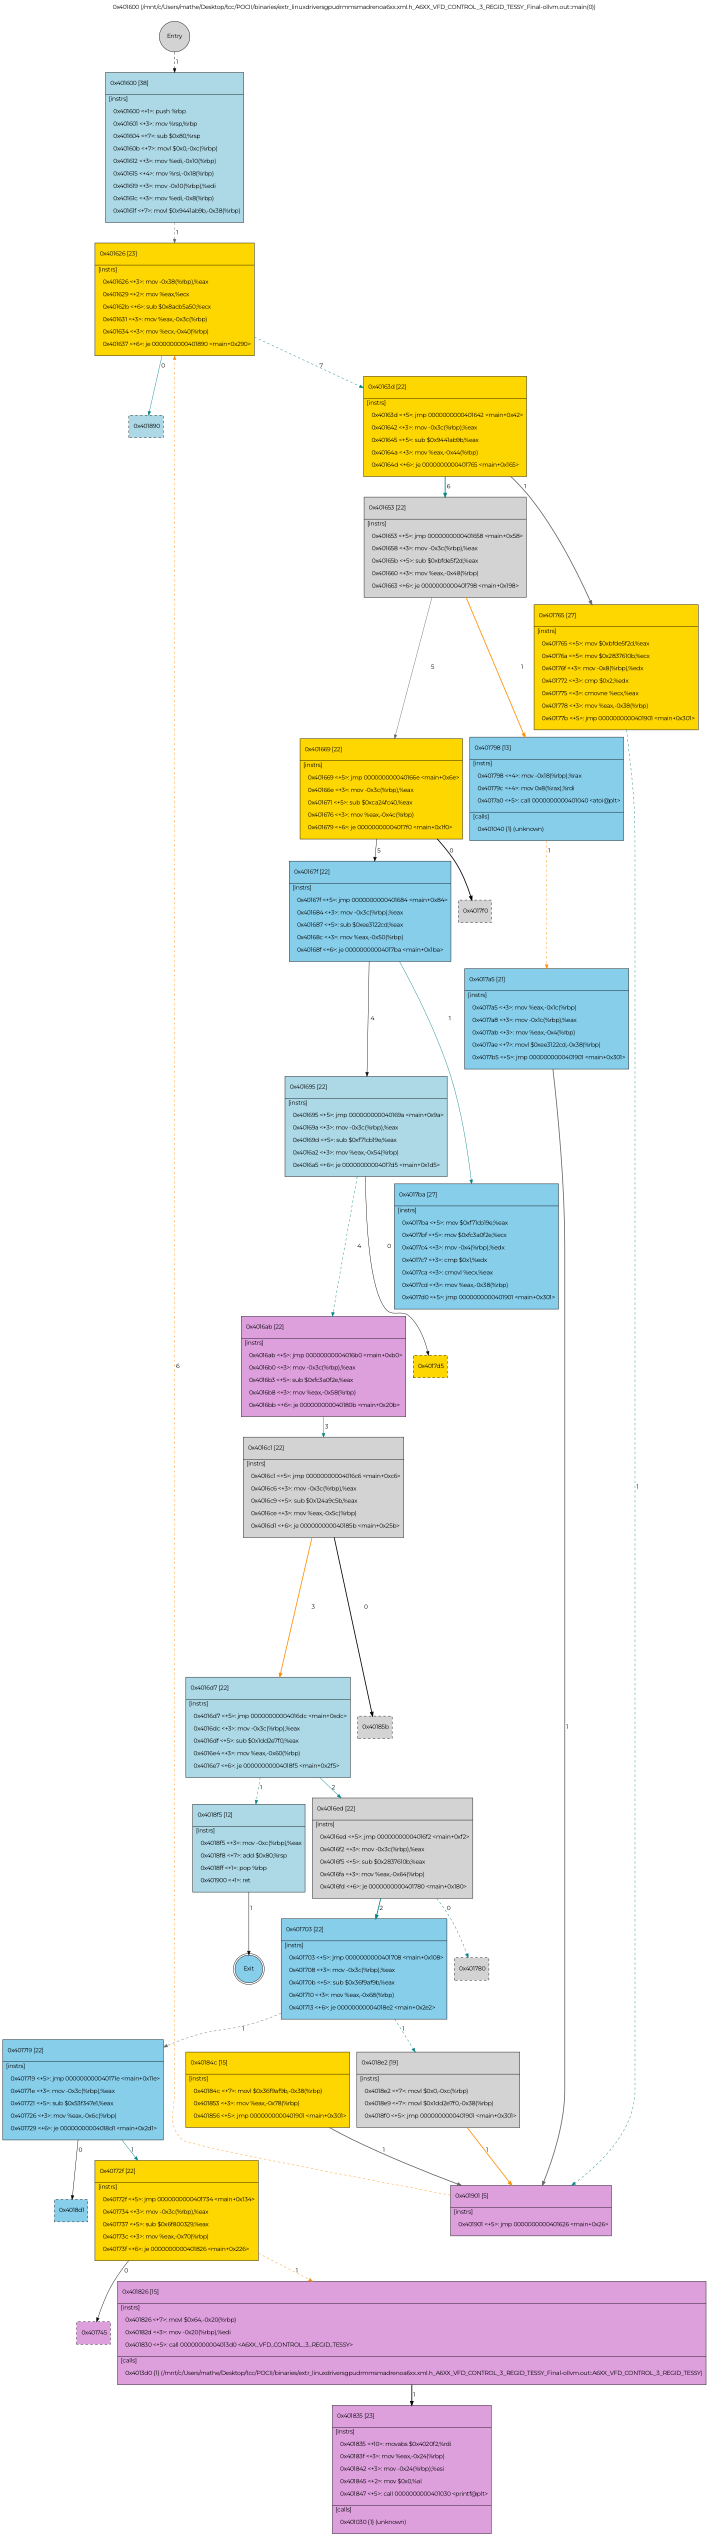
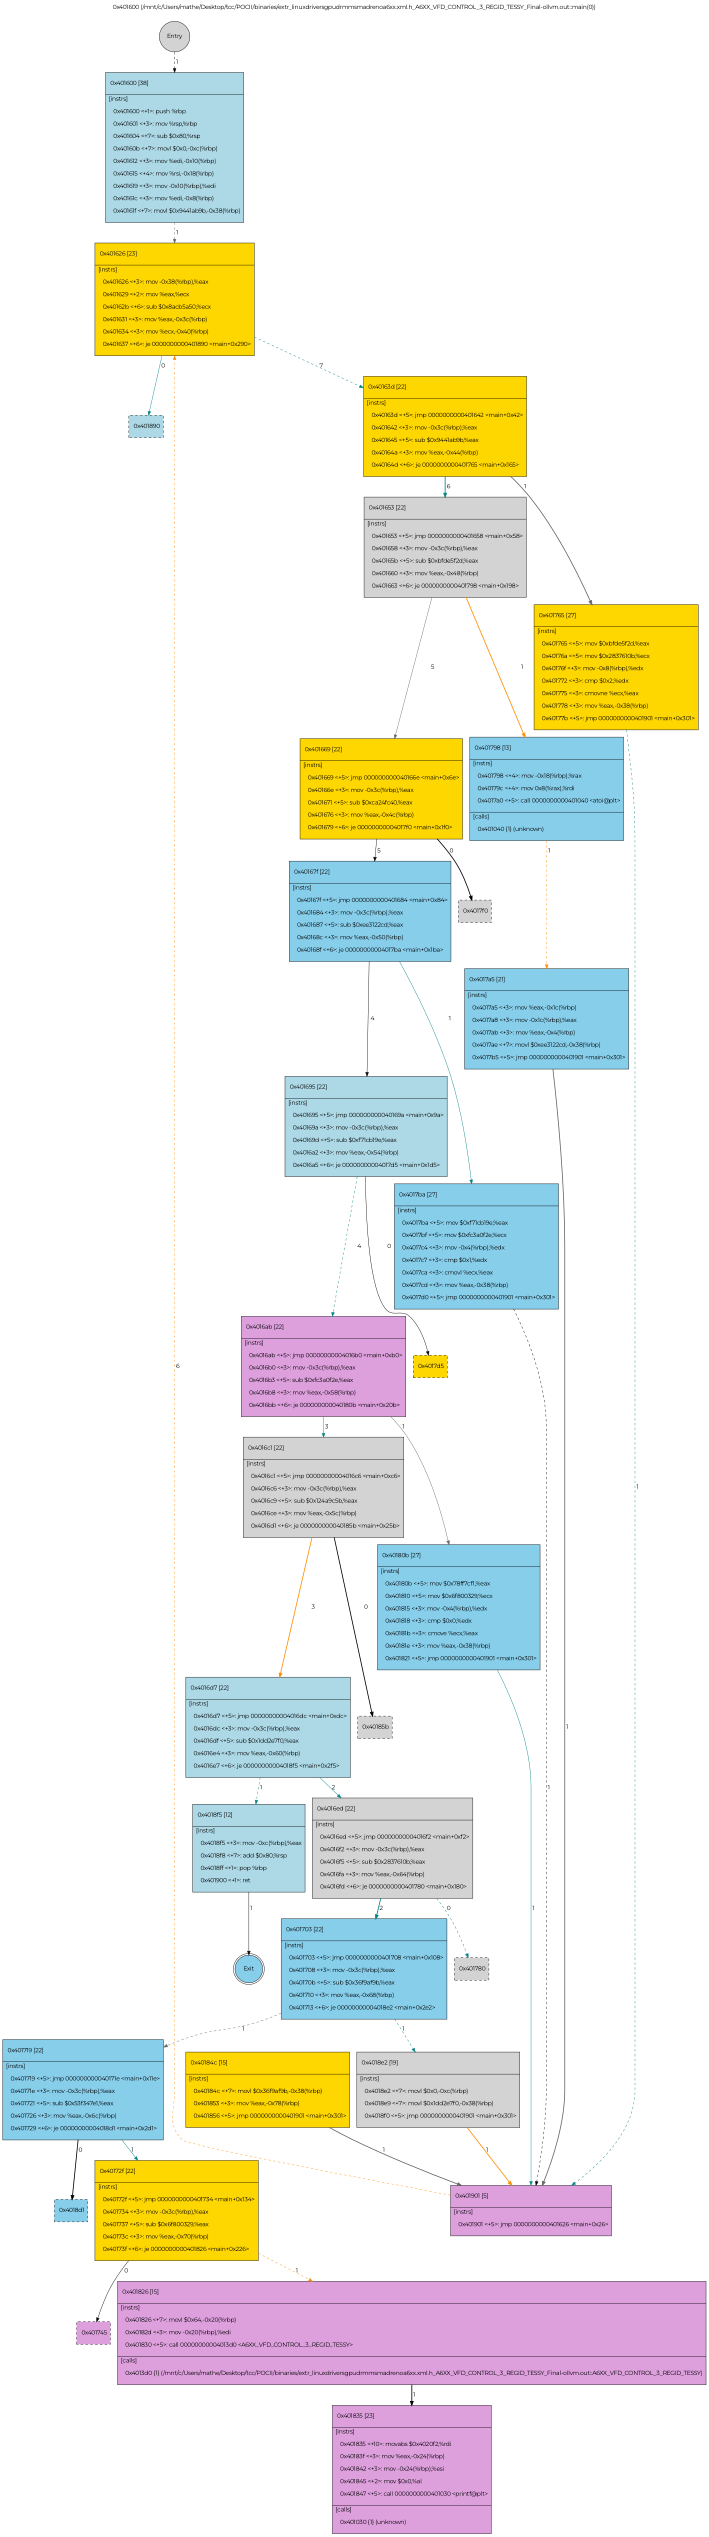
none -> (459, 1607)
none -> (546, 1743)
(75, 2168) -> (75, 2168)
